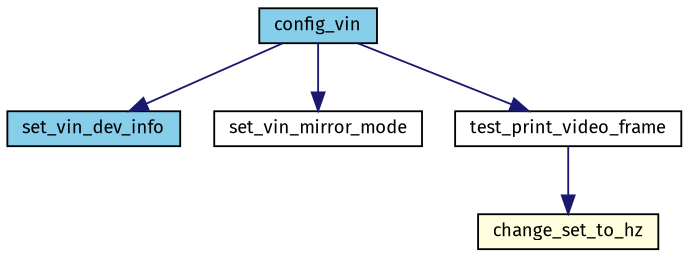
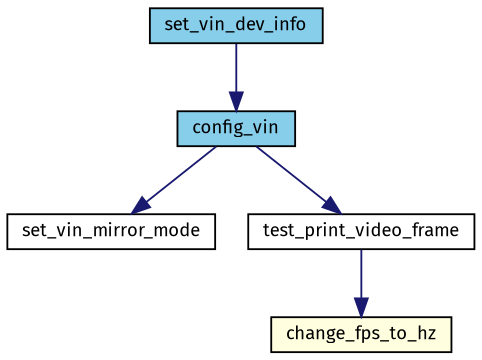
(214, 74) -> (236, 68)
(568, 232) -> (361, 335)
